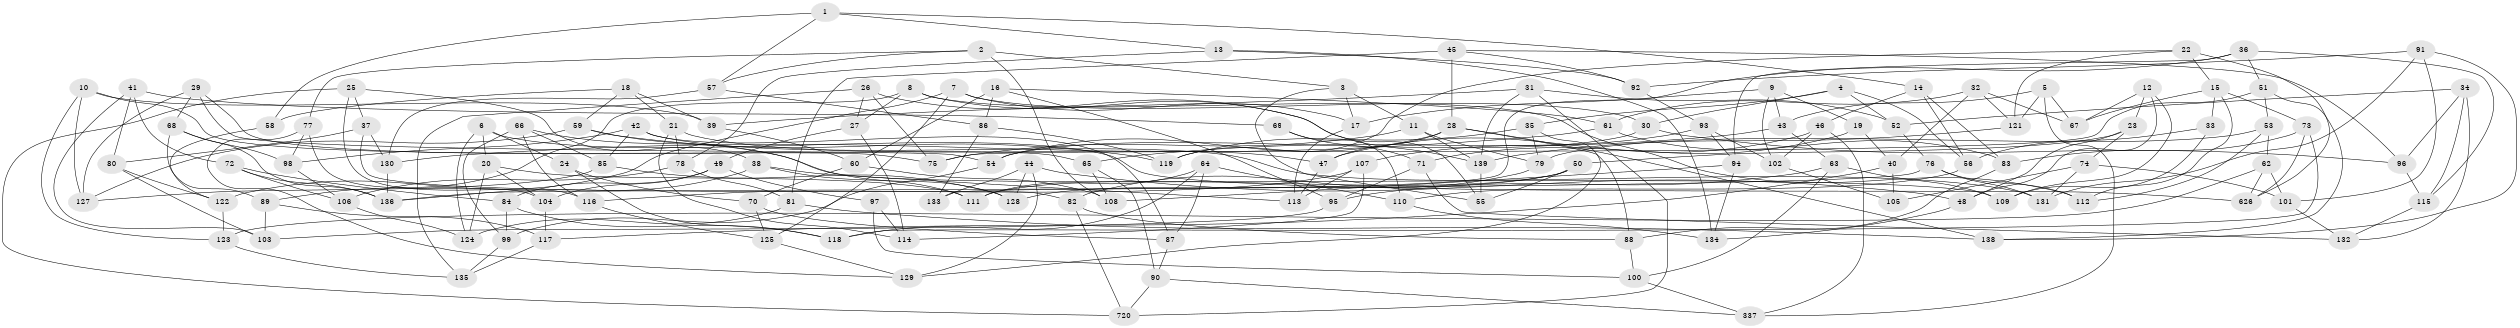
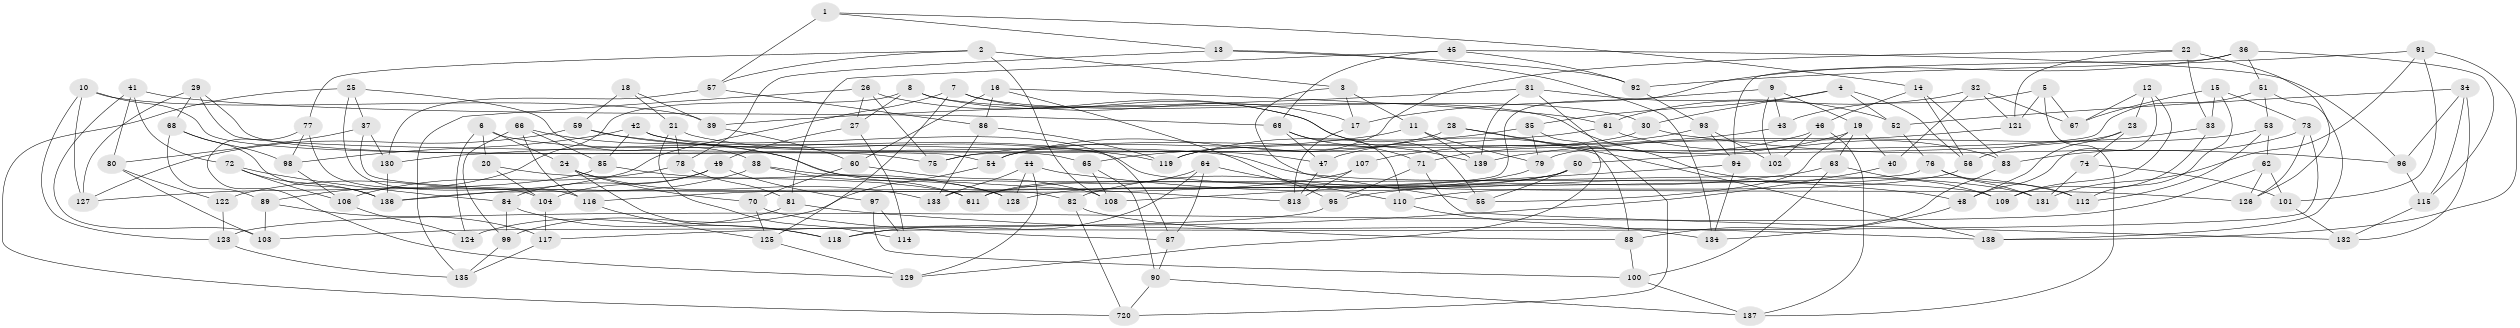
(2203, 72) -> (2194, 89)
(1452, 87) -> (1352, 67)
(270, 126) -> none
(1388, 145) -> (1301, 145)
(1808, 145) -> (1846, 145)
(1481, 183) -> (1680, 194)
none -> (773, 187)
(974, 202) -> (974, 202)
(1295, 202) -> (1295, 202)
(1894, 202) -> none
(2246, 202) -> (2246, 202)
(475, 211) -> none
(1157, 230) -> none
(1750, 316) -> (1750, 316)
